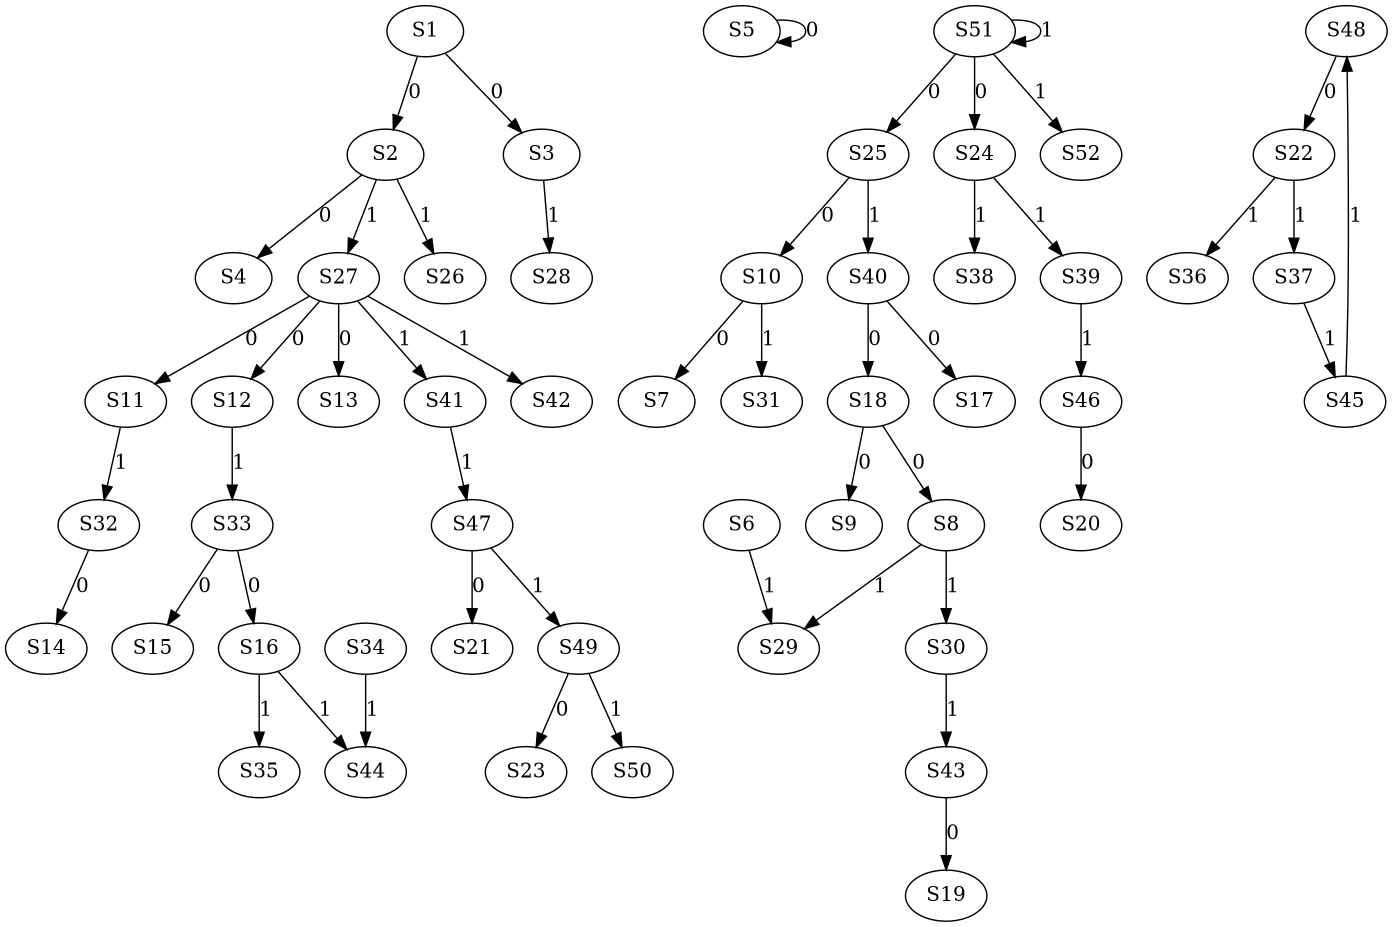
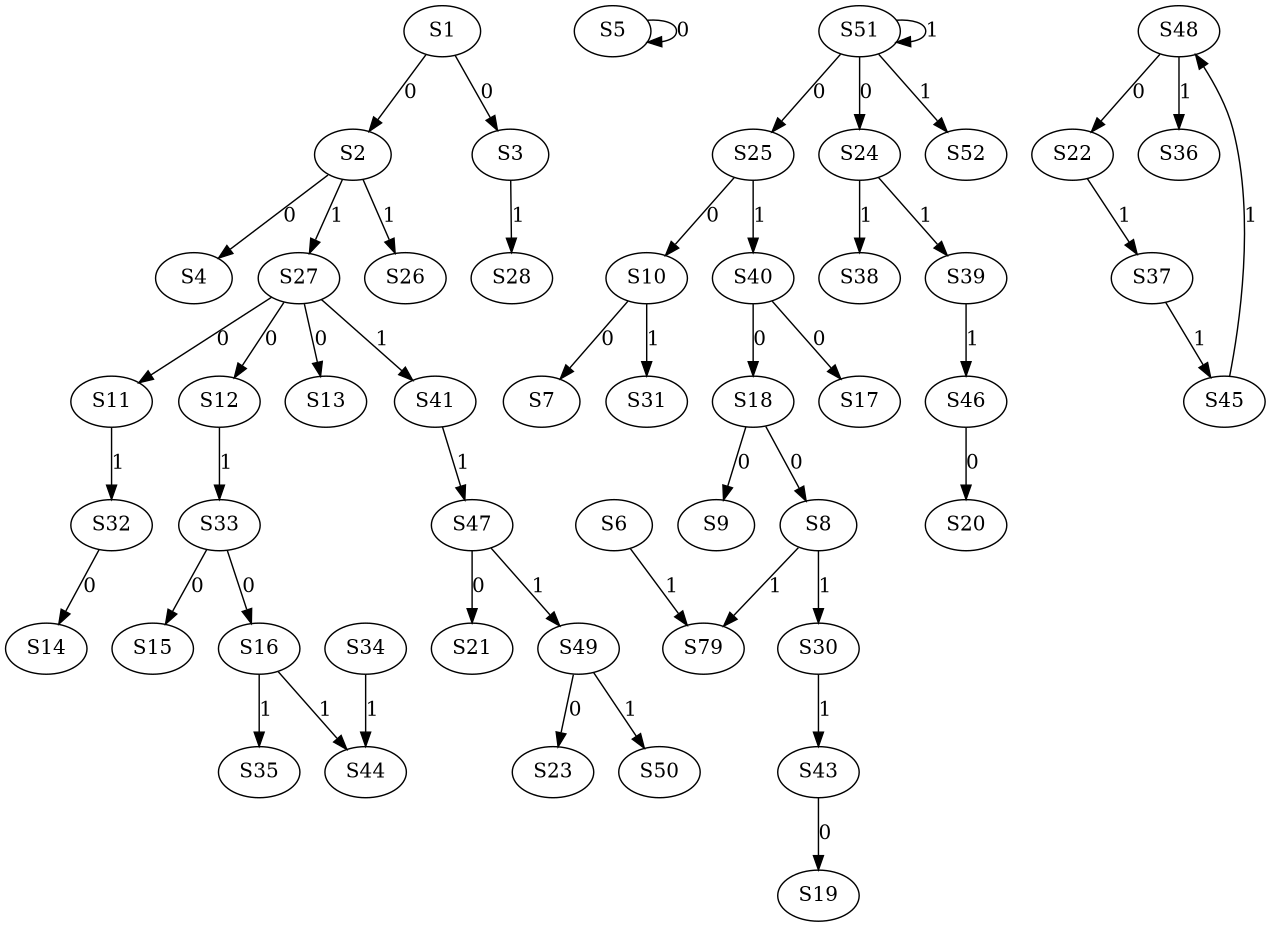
(1246, 211) -> (1179, 86)
(552, 402) -> none
(779, 649) -> (703, 649)
